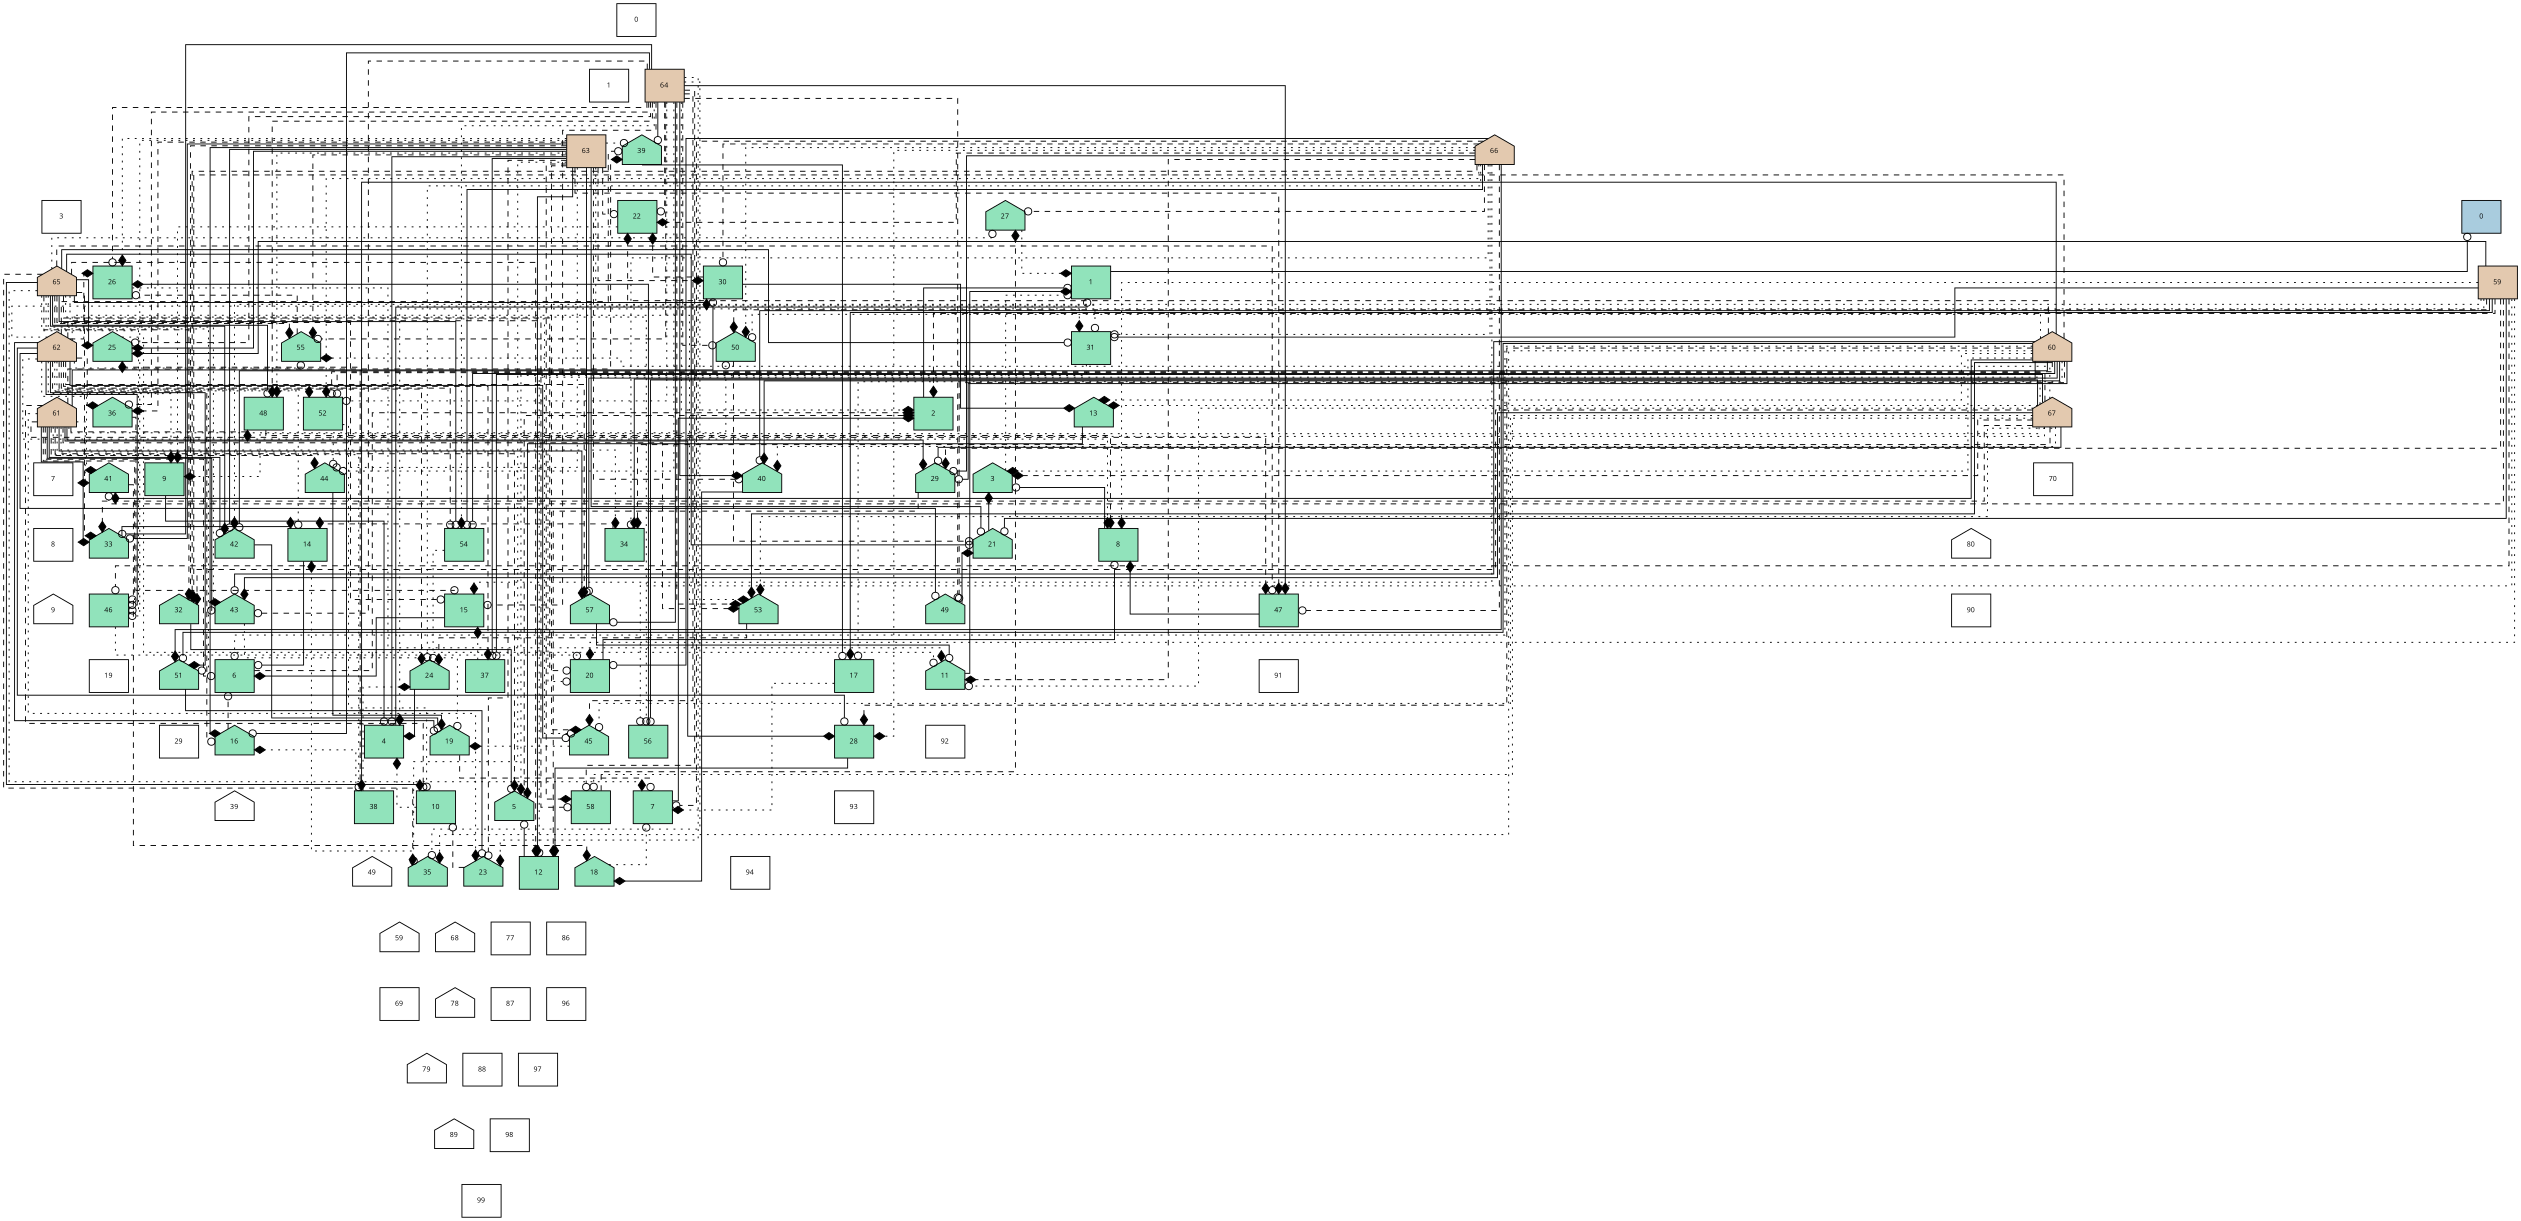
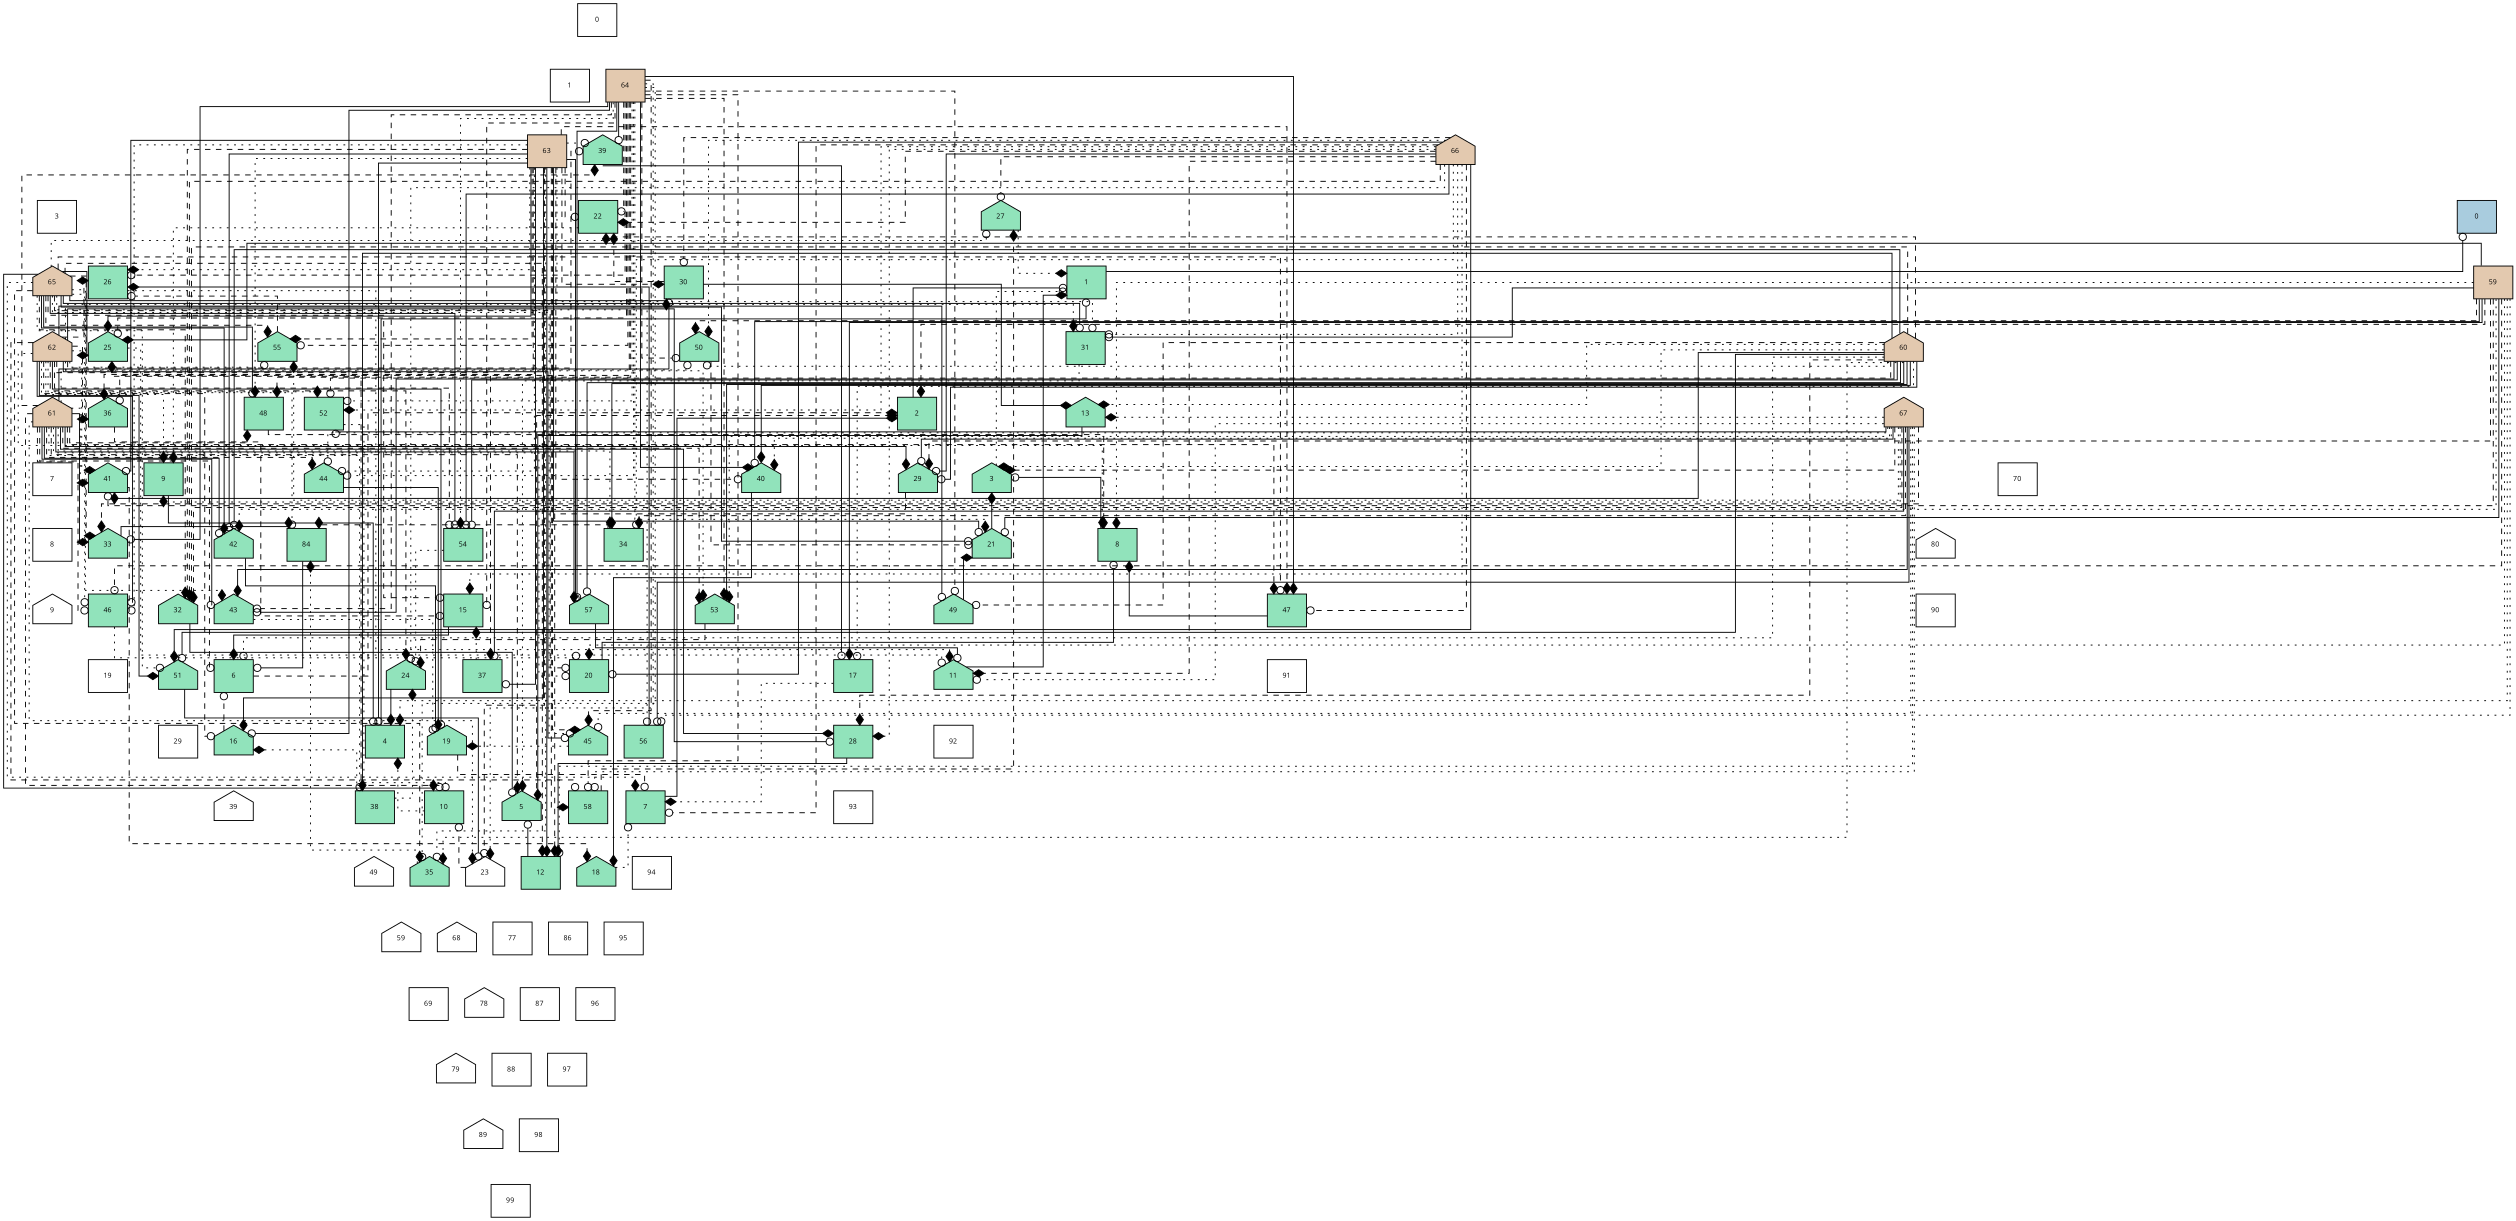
(187, 178) -> (163, 140)
(681, 367) -> (635, 487)
(1197, 373) -> (1113, 432)
(414, 384) -> none
(307, 545) -> (307, 545)
(483, 873) -> (485, 873)
none -> (624, 938)
